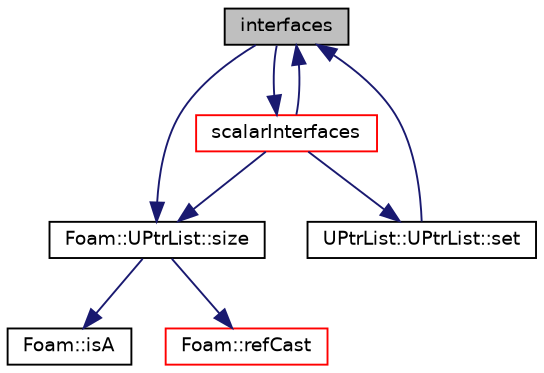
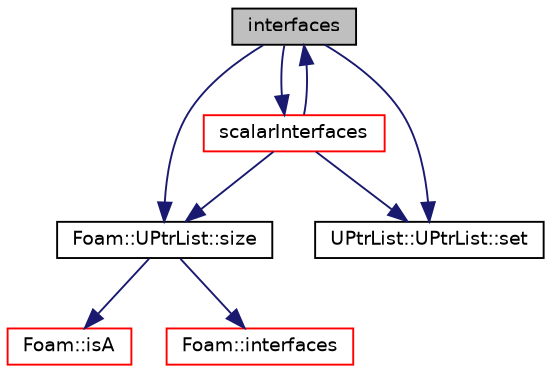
(401, 126) -> (399, 109)
(70, 347) -> (70, 347)
(247, 347) -> (260, 347)
